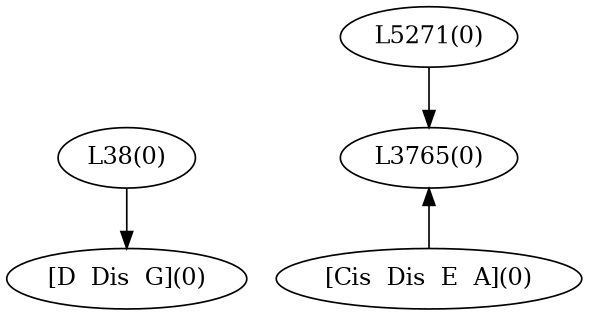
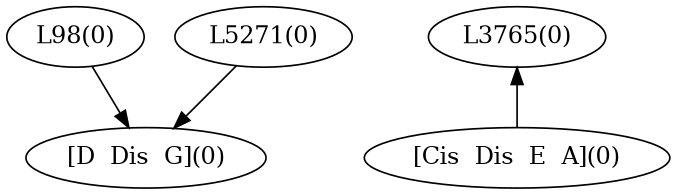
(429, 89) -> (211, 91)
(127, 158) -> (75, 37)
